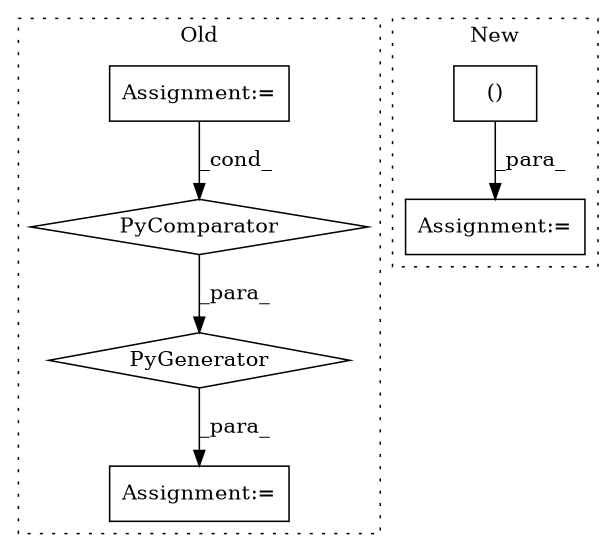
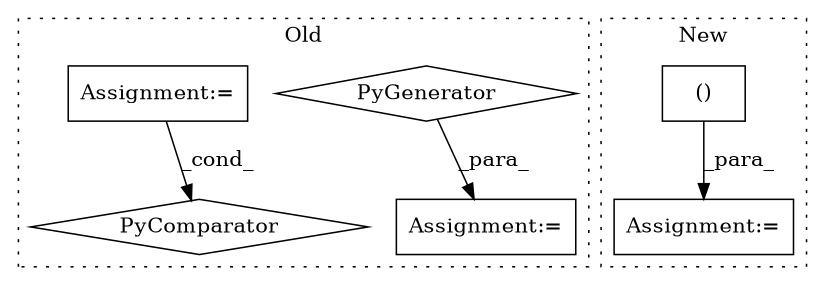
(199, 286) -> none
